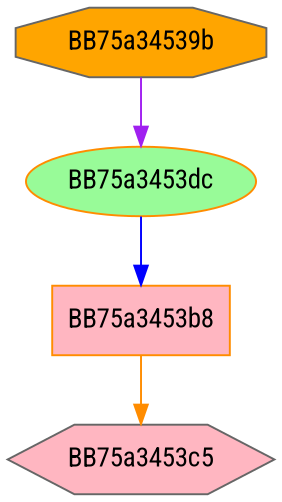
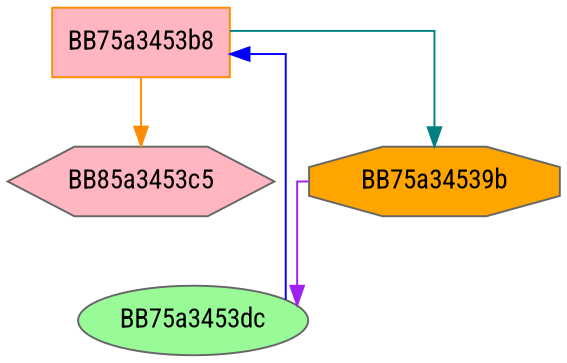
none -> (380, 31)
(141, 181) -> (193, 320)
(141, 459) -> (141, 181)
